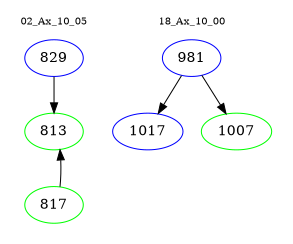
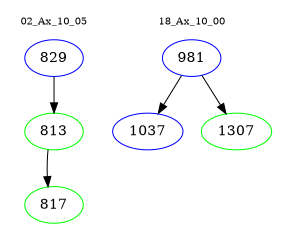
(148, 132) -> (148, 132)
(237, 132) -> (237, 132)
(61, 174) -> (47, 163)
